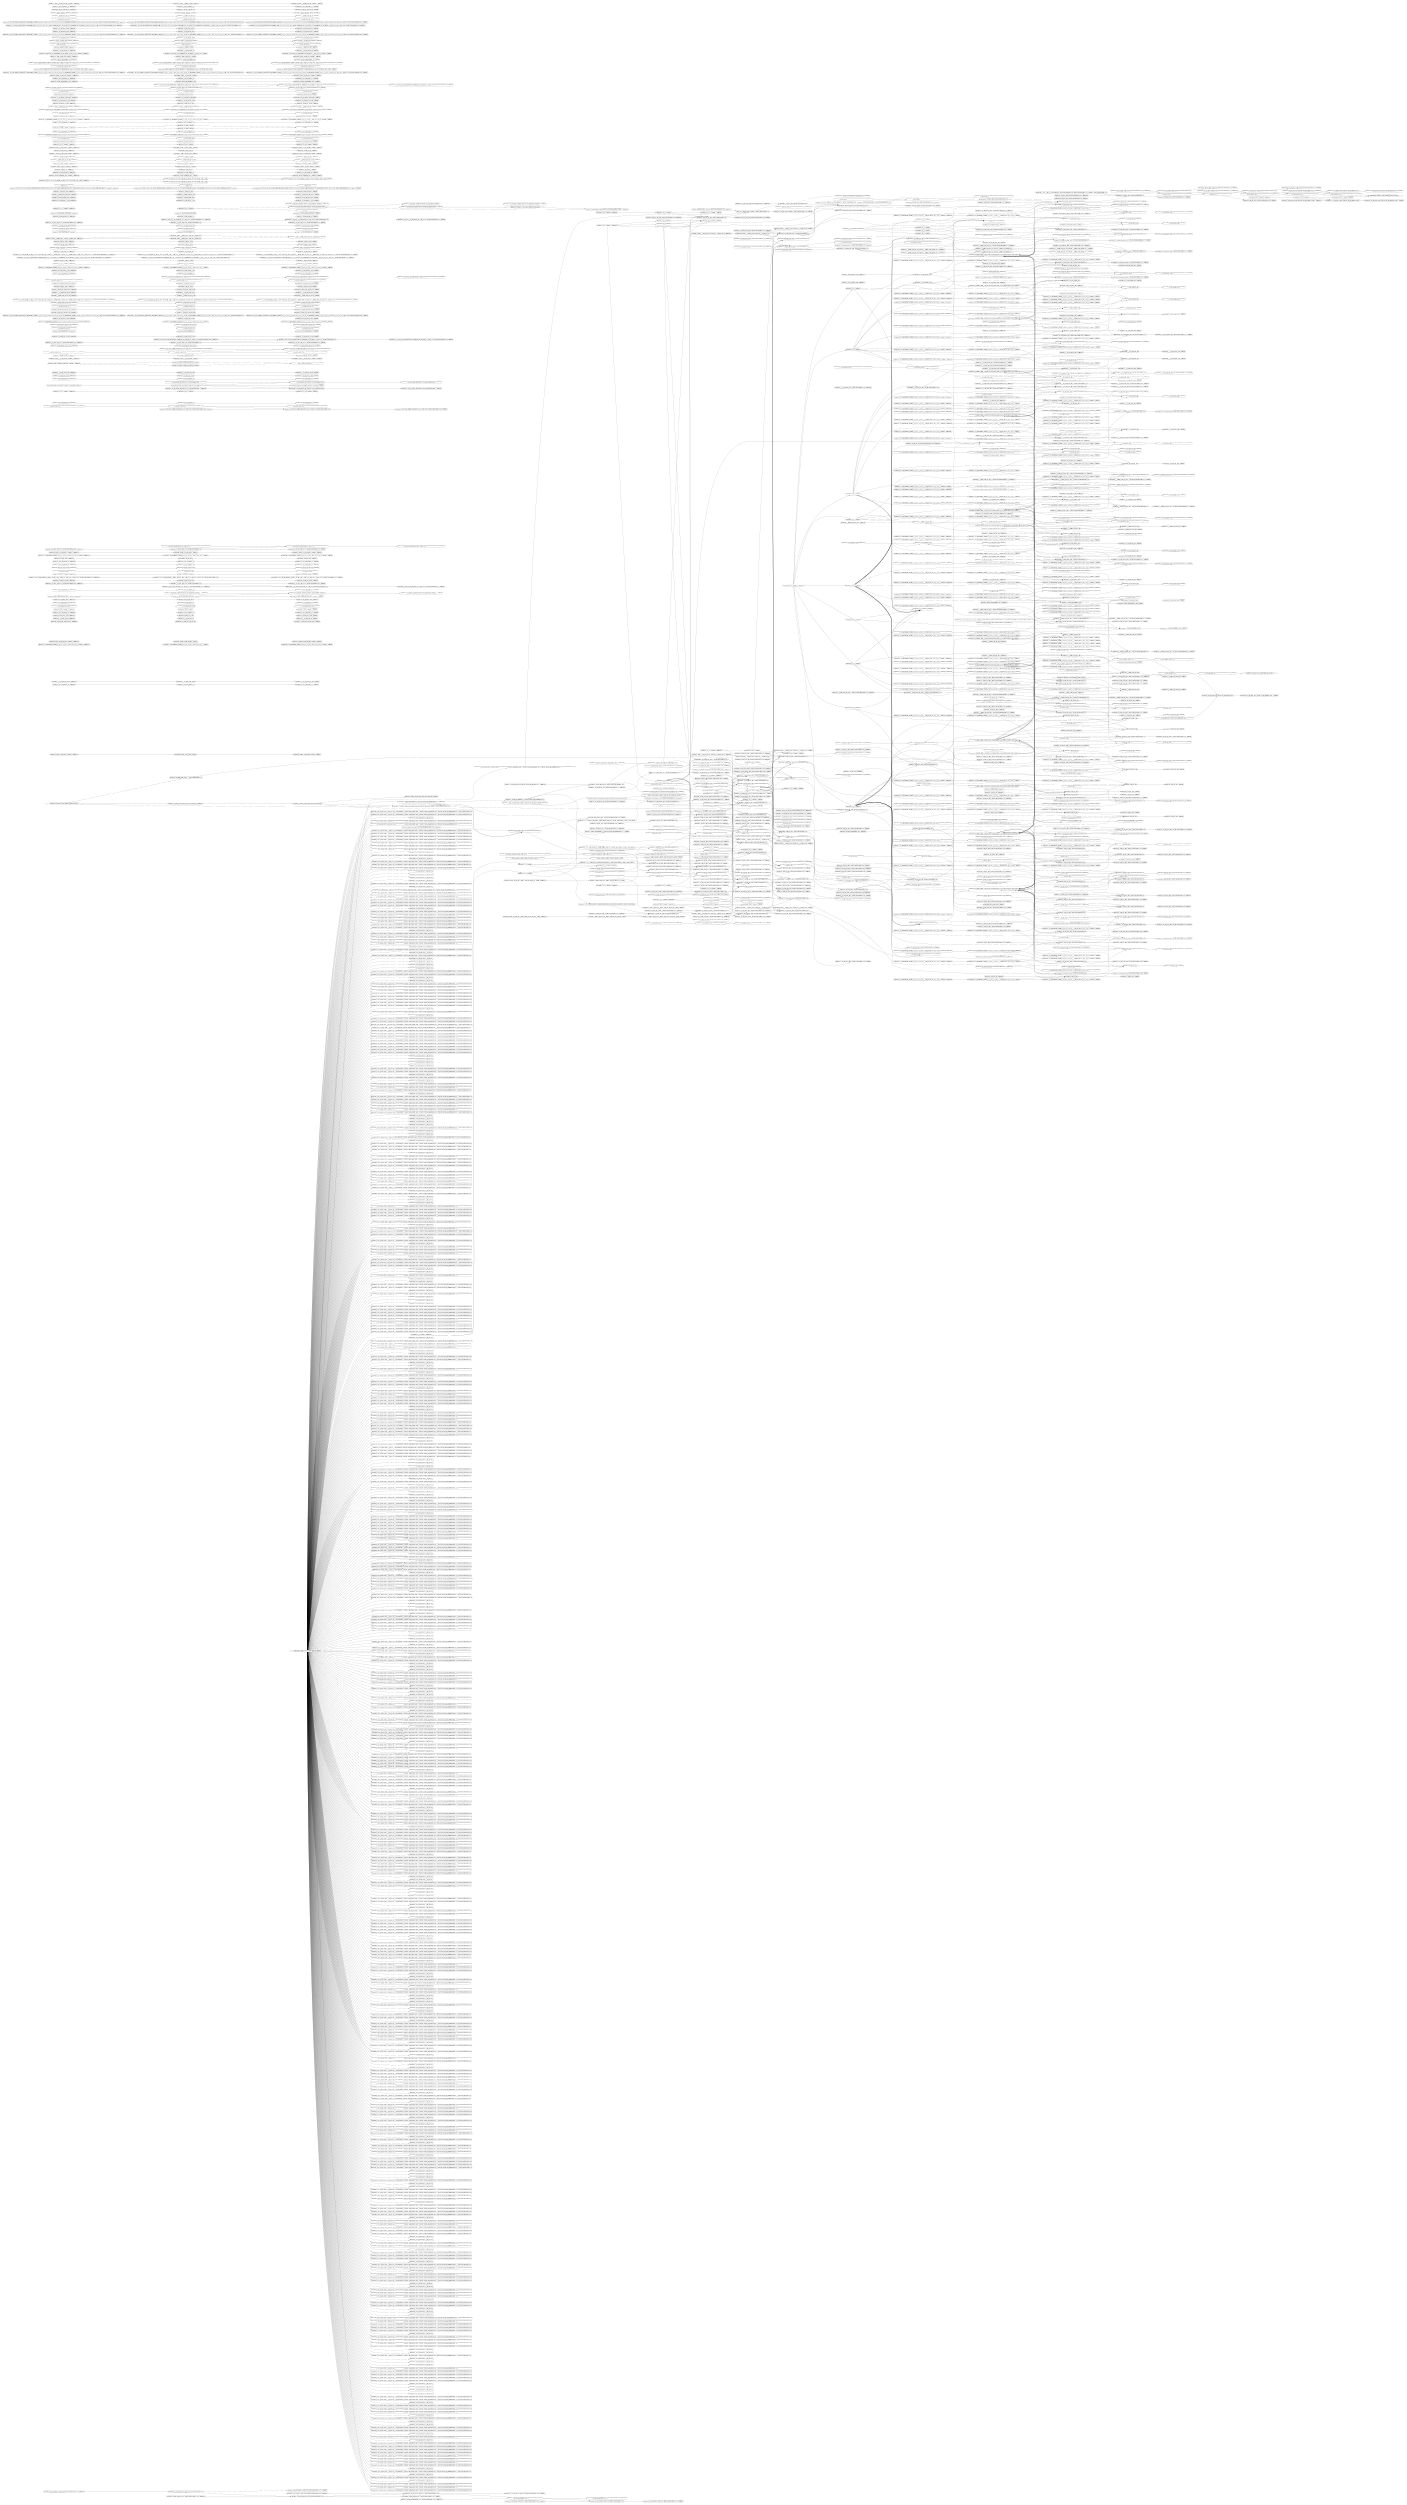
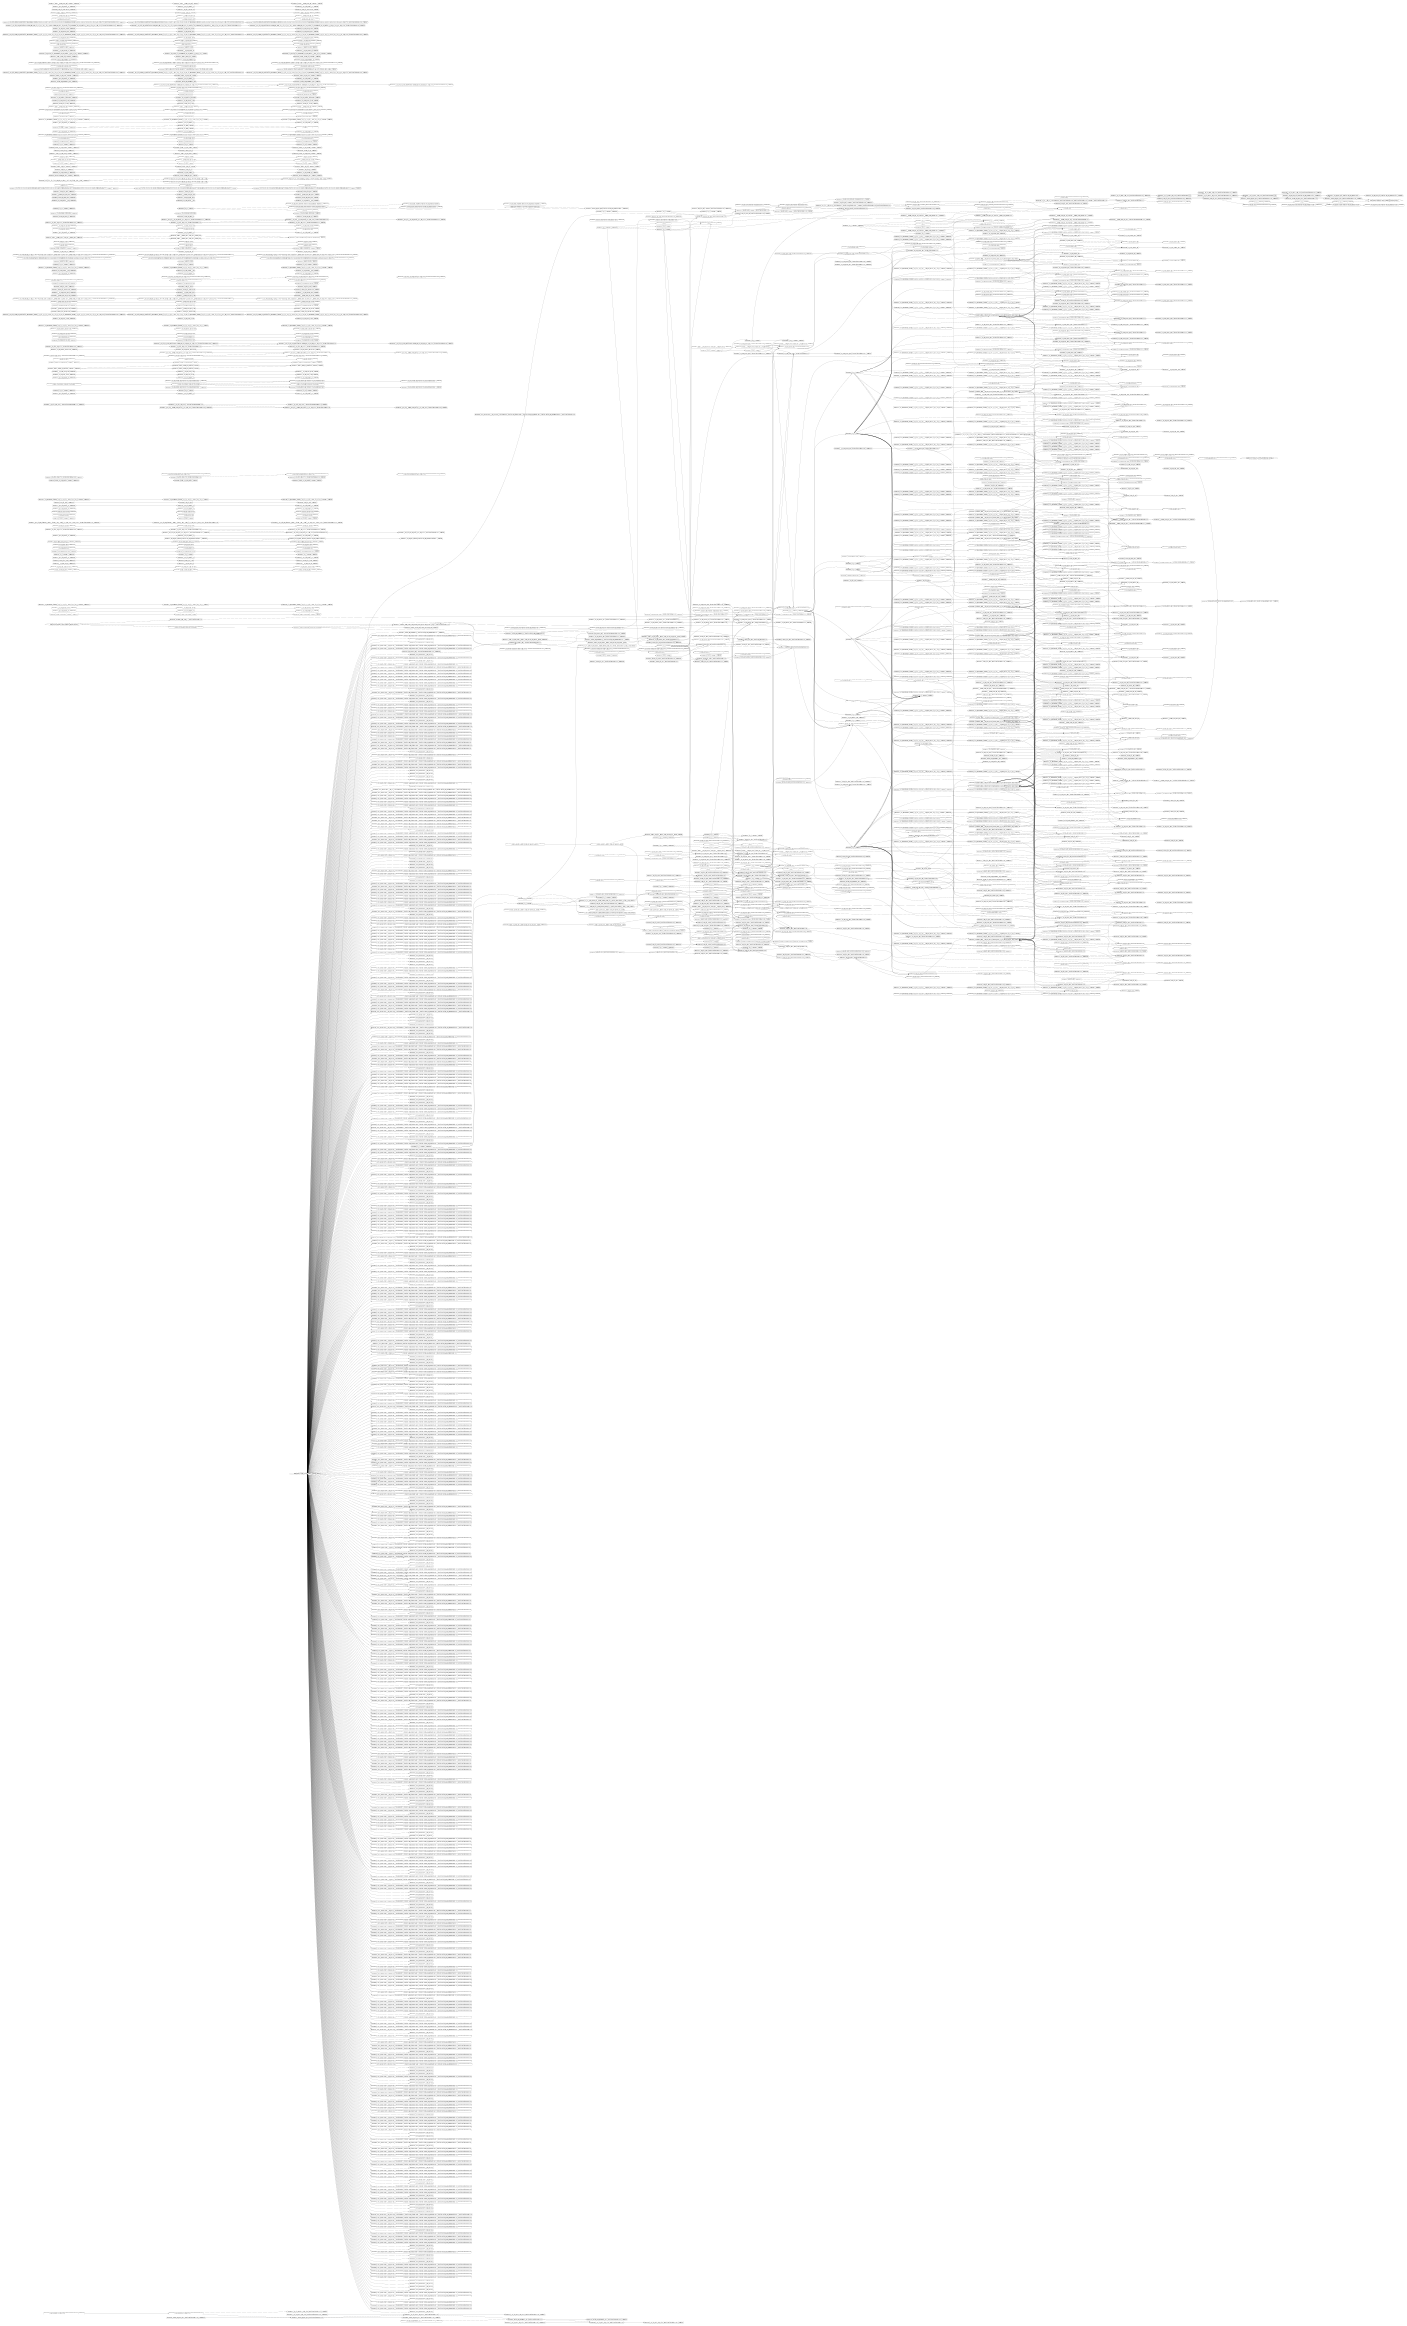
none -> (421, 353)
none -> (1071, 553)
(421, 1209) -> none
